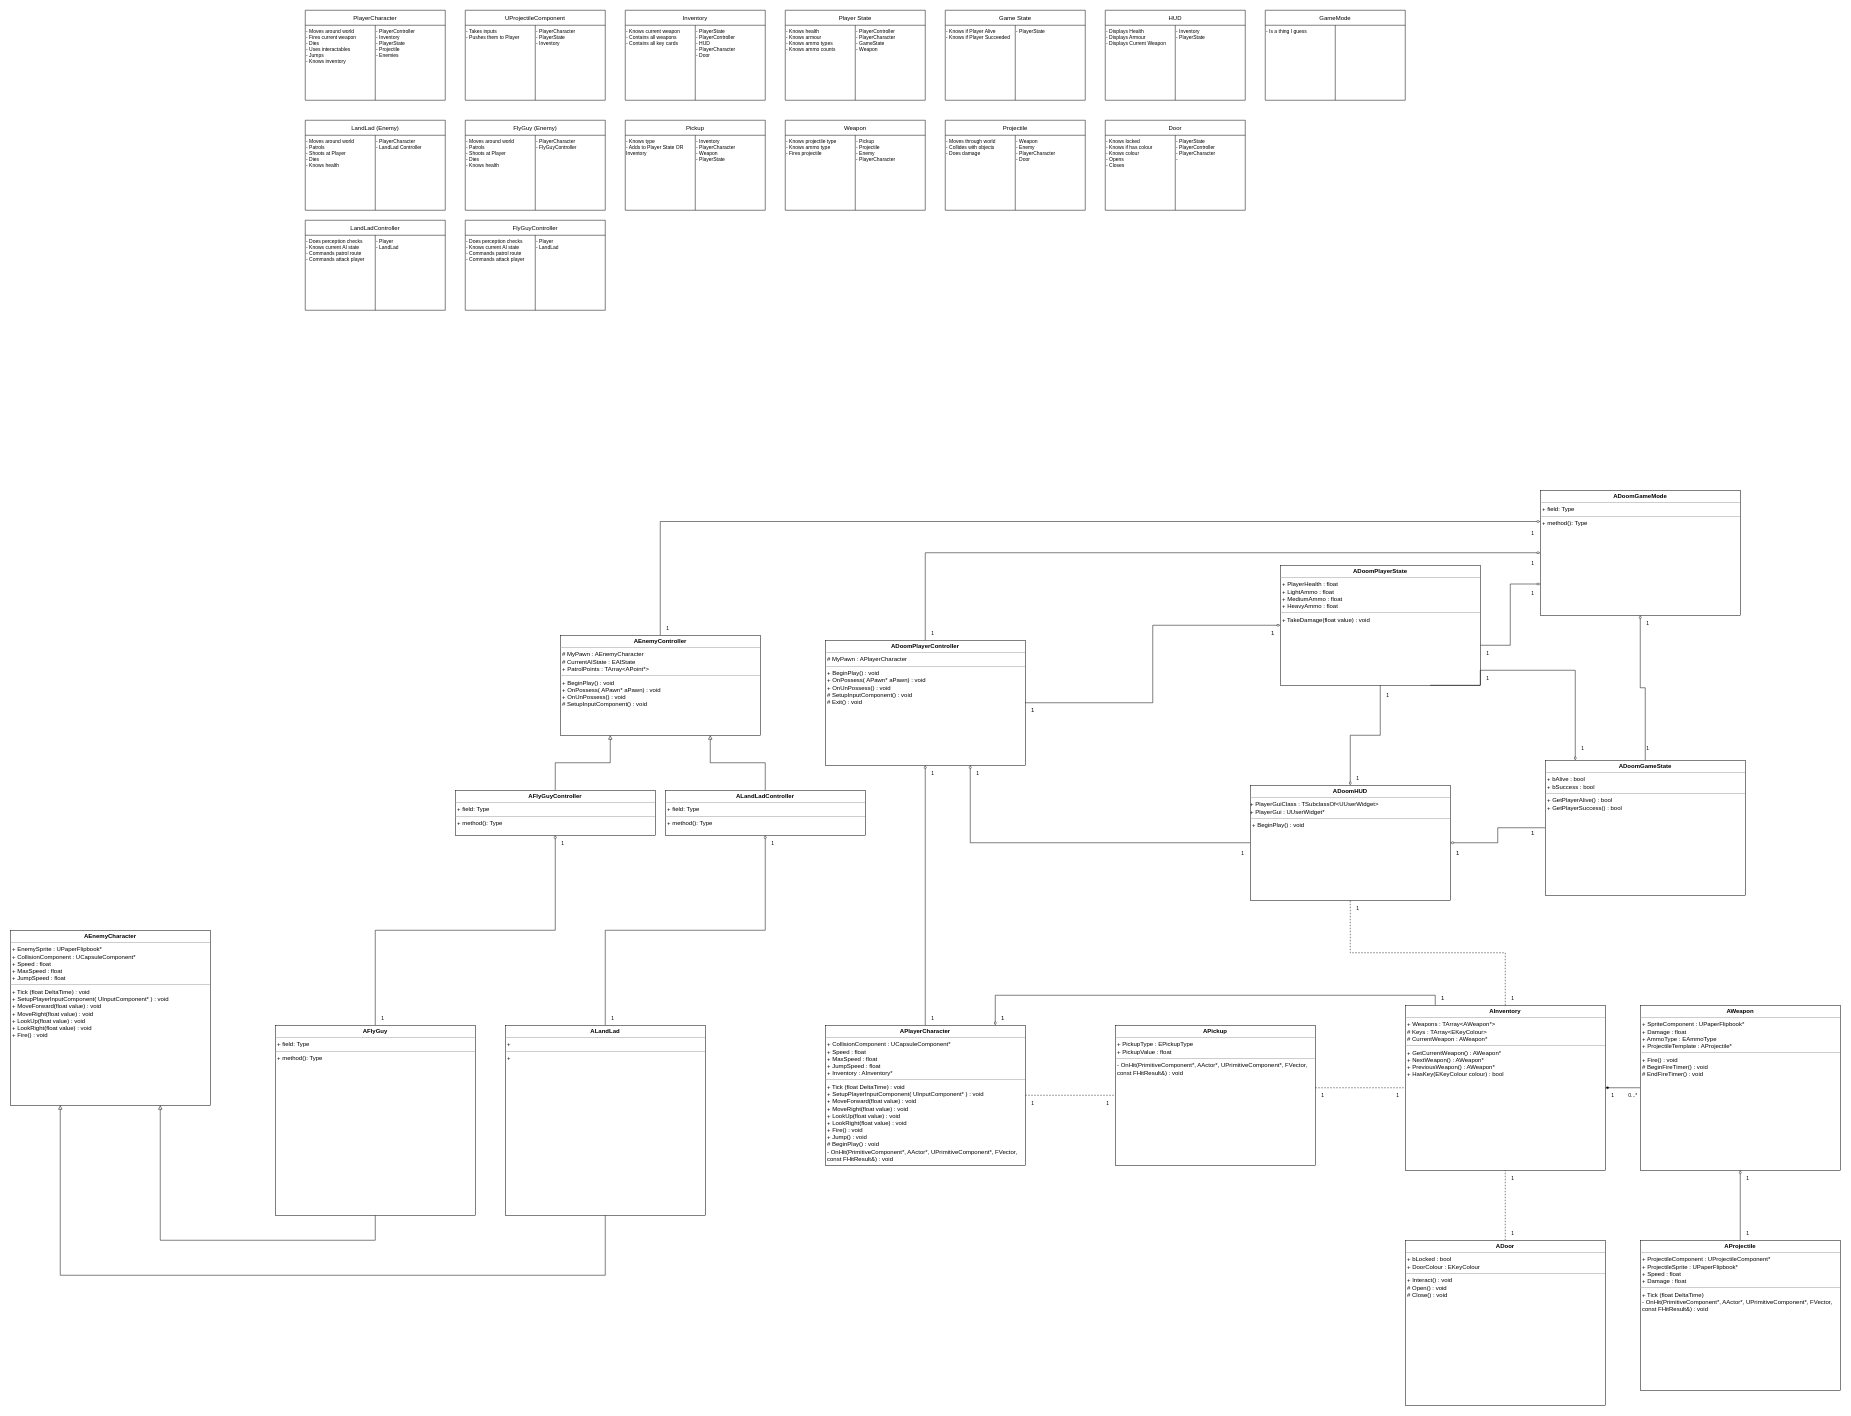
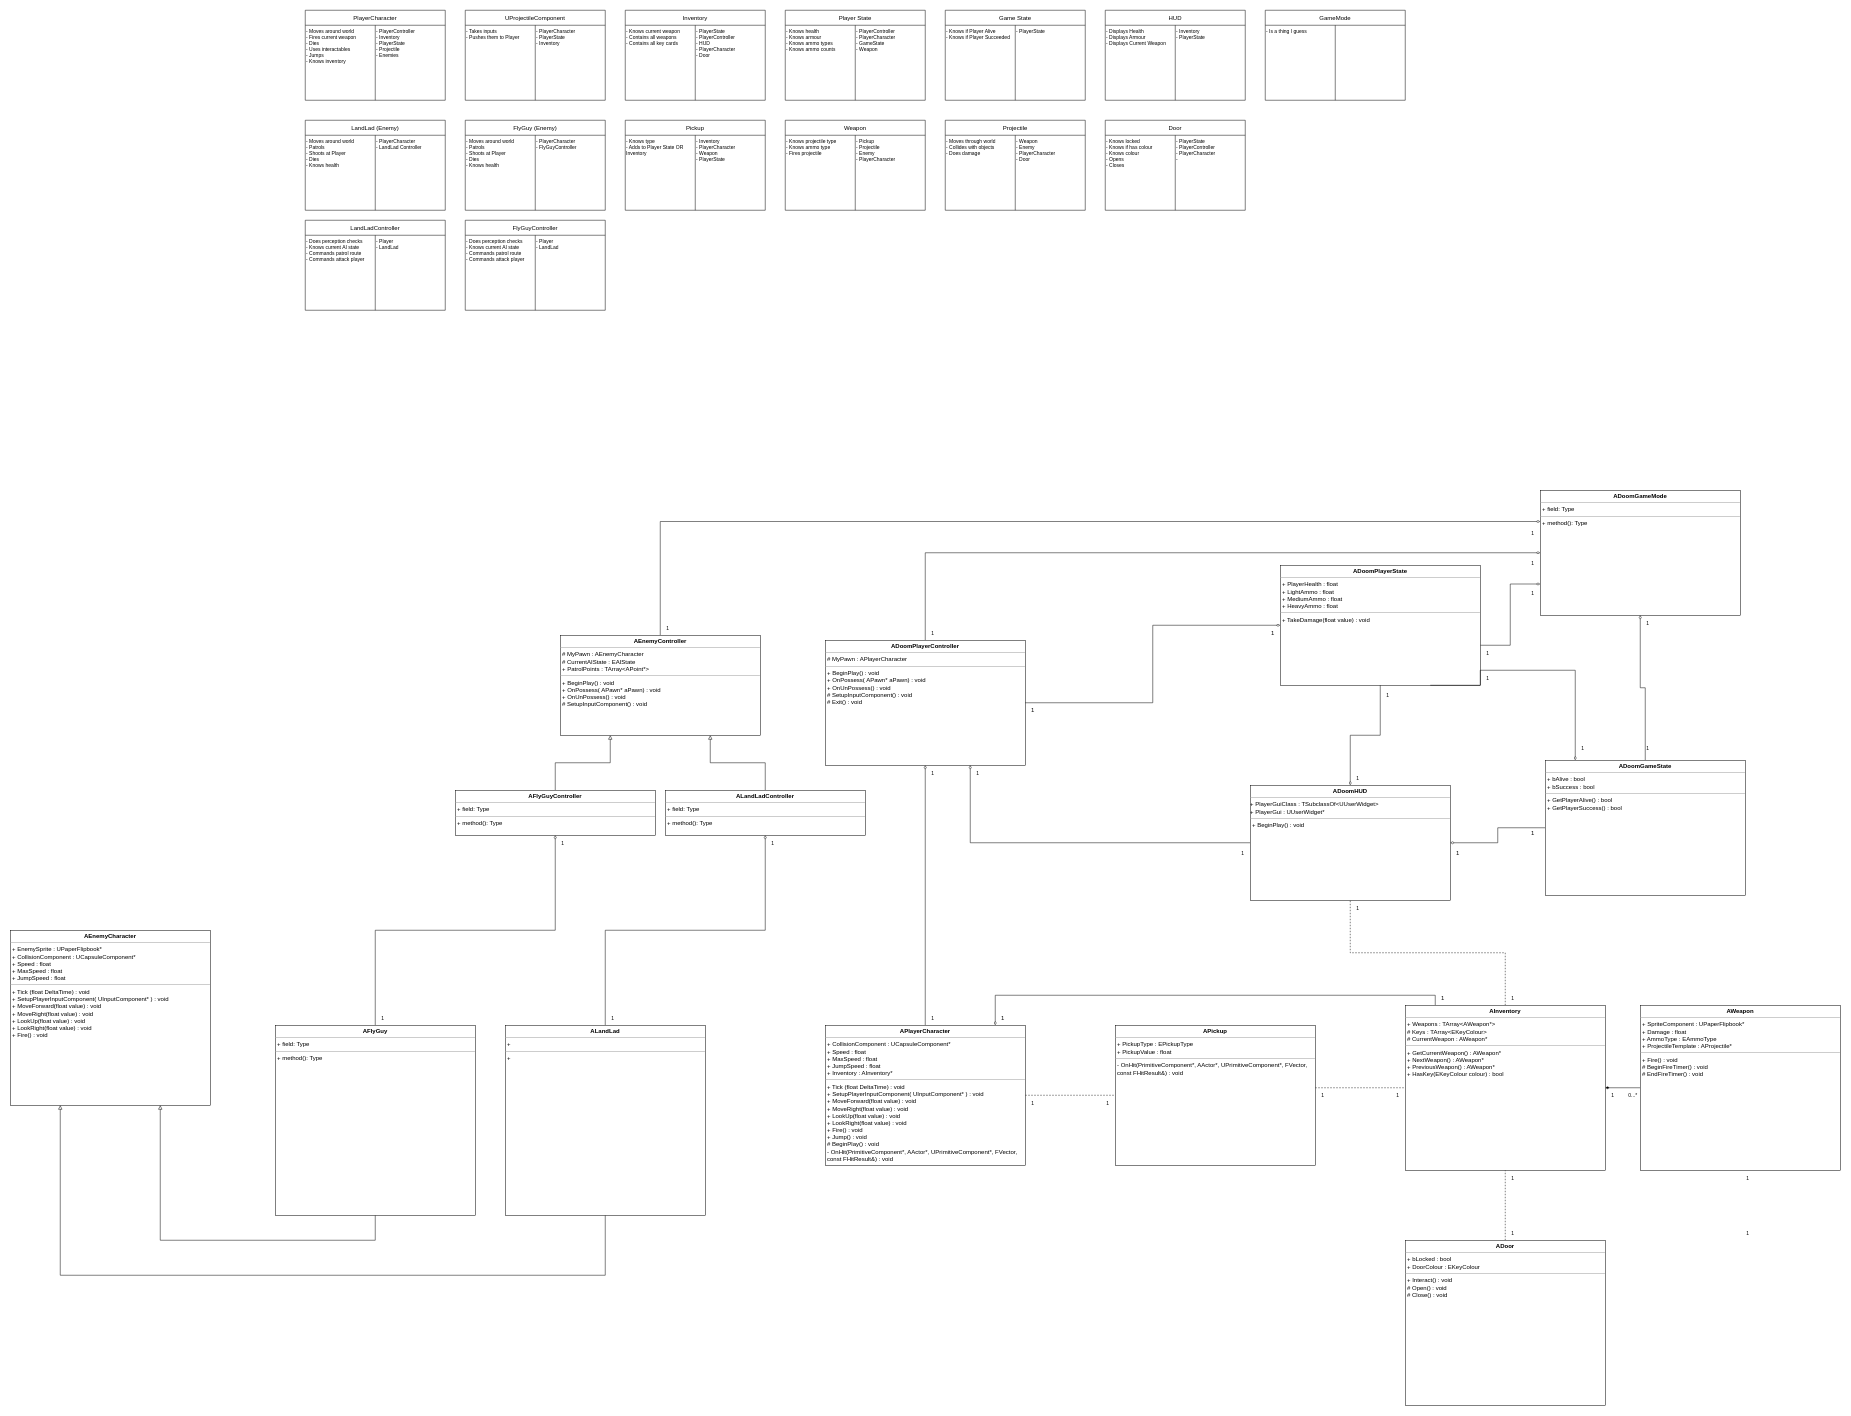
(1740, 1207) -> none
(1740, 1315) -> none
